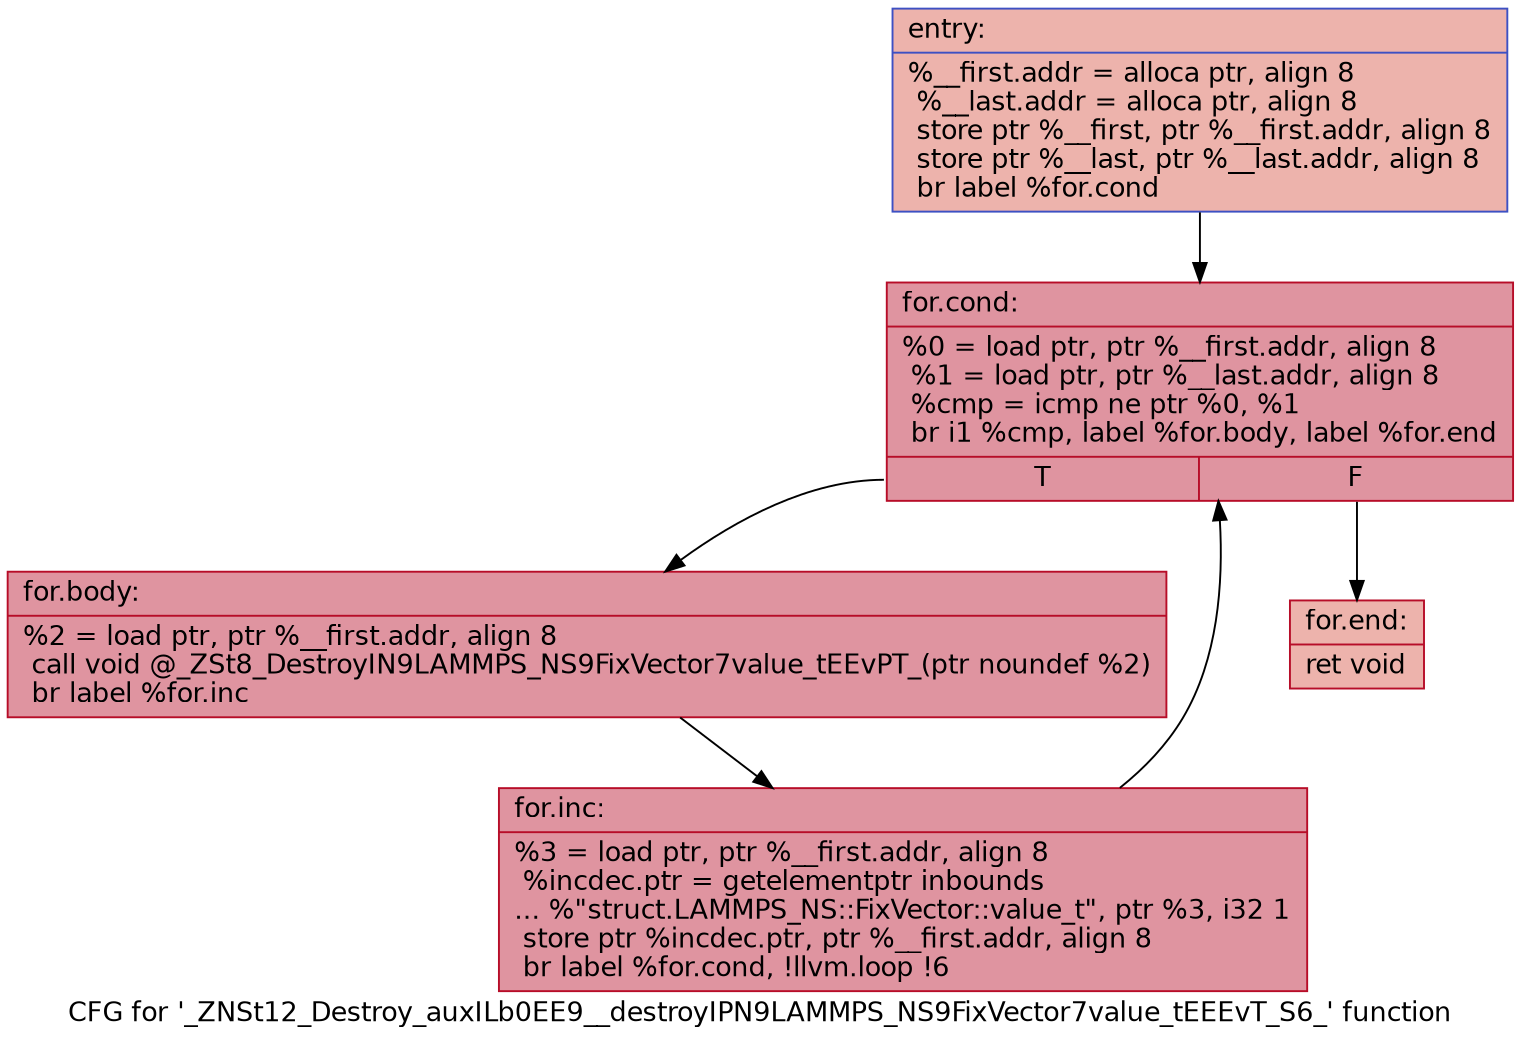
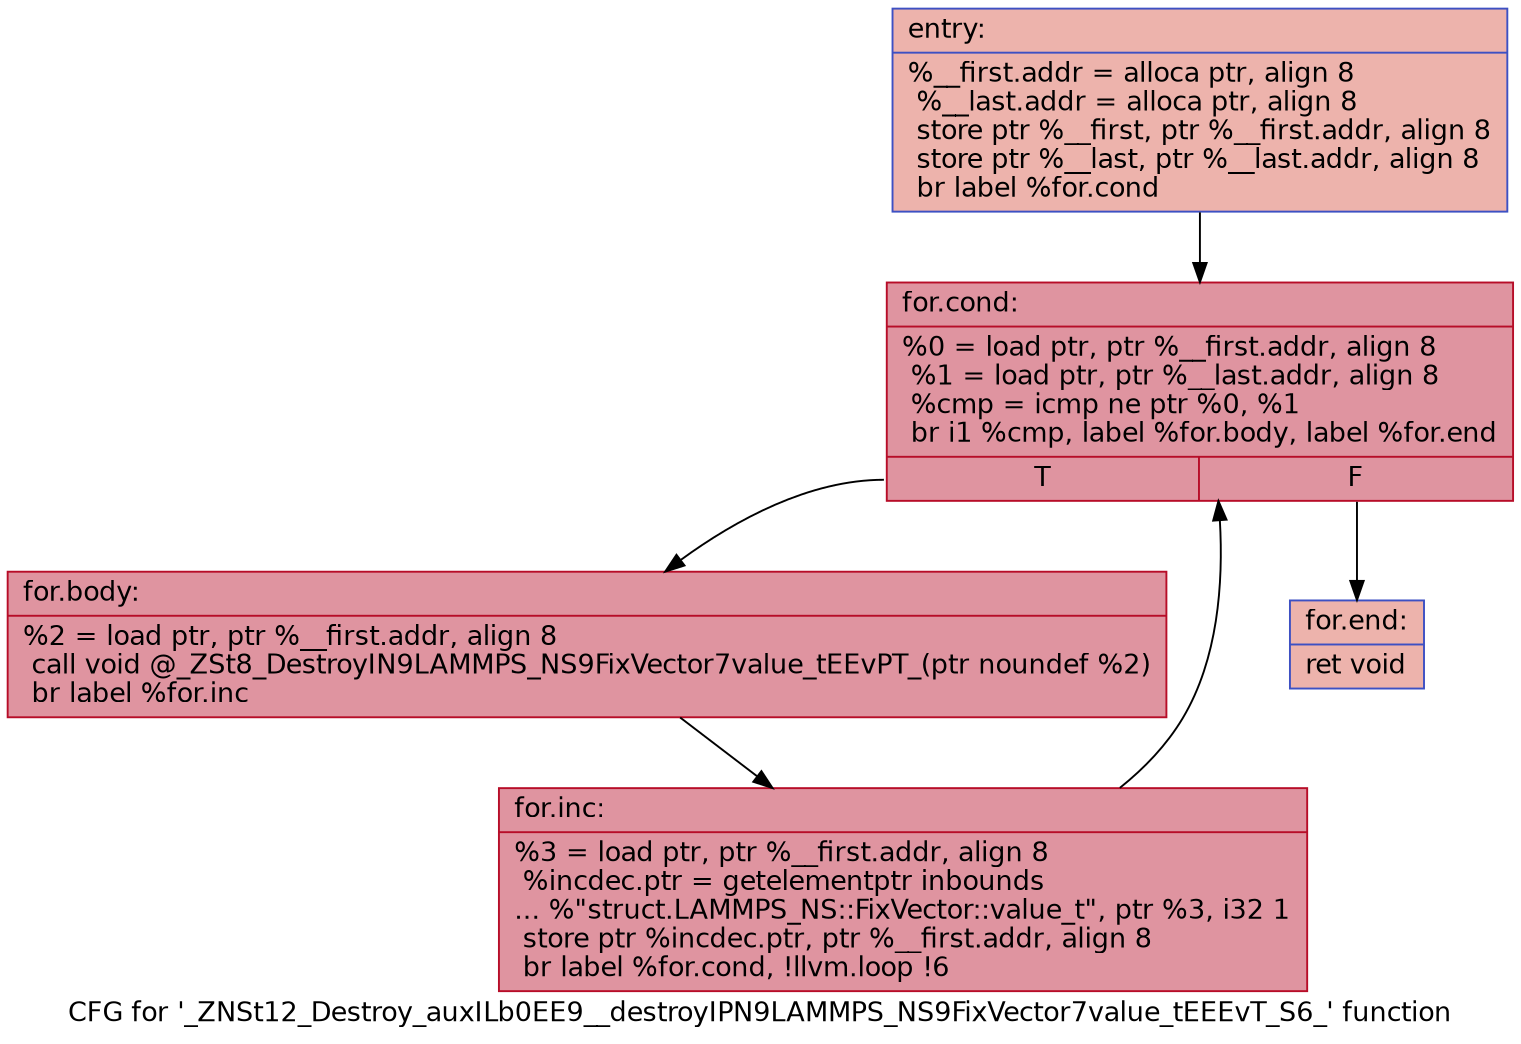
(1357, 644) -> (1357, 644)
